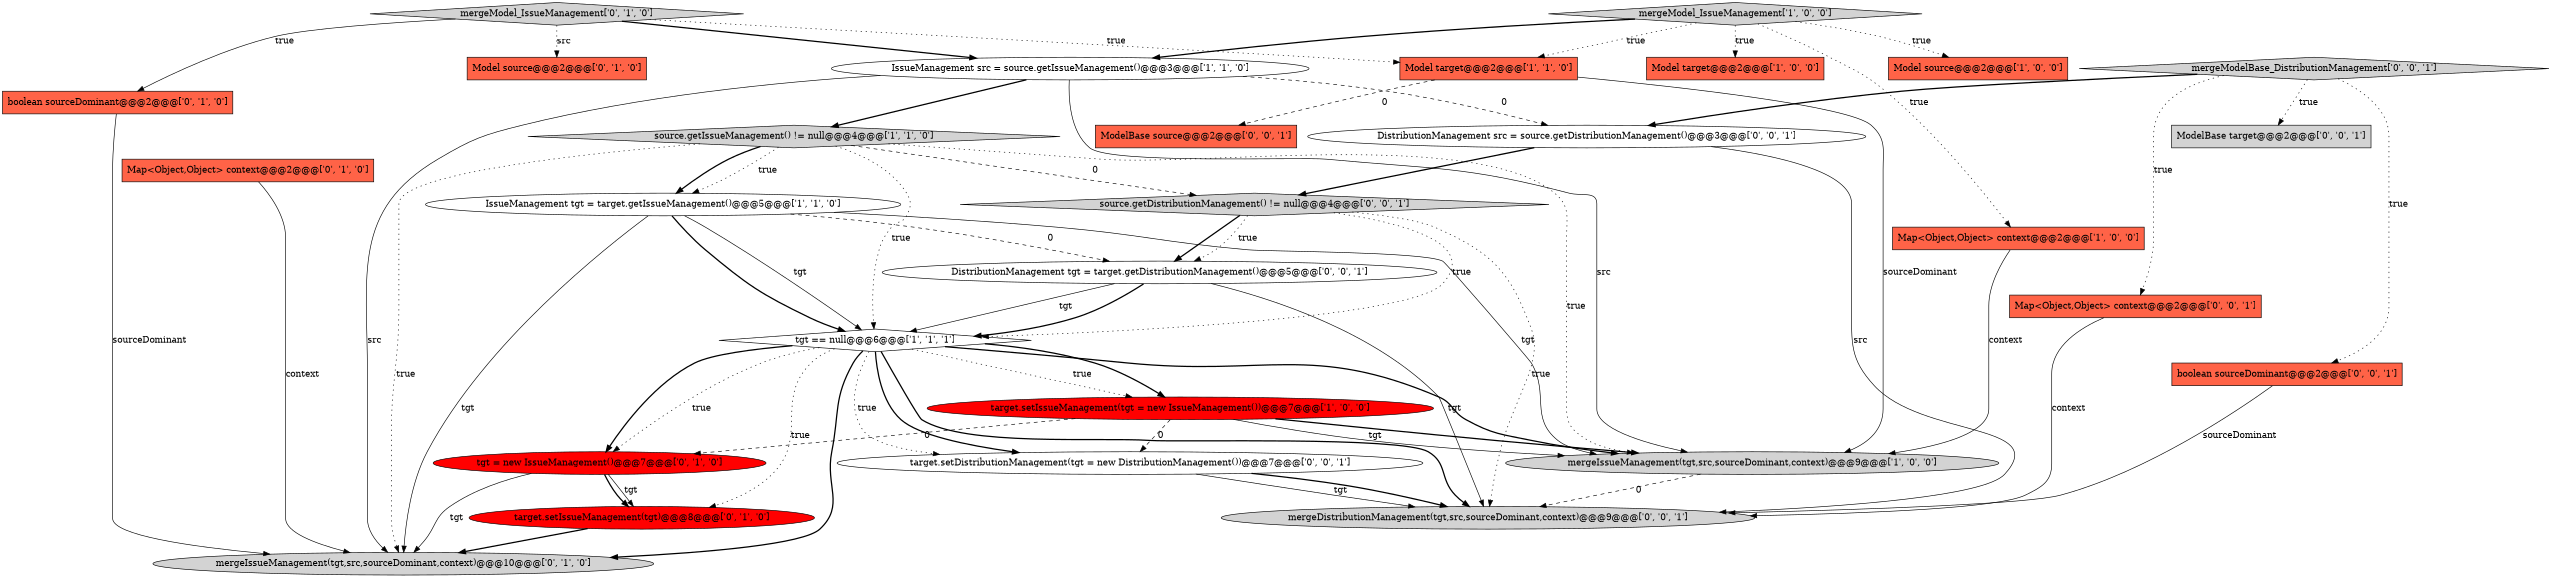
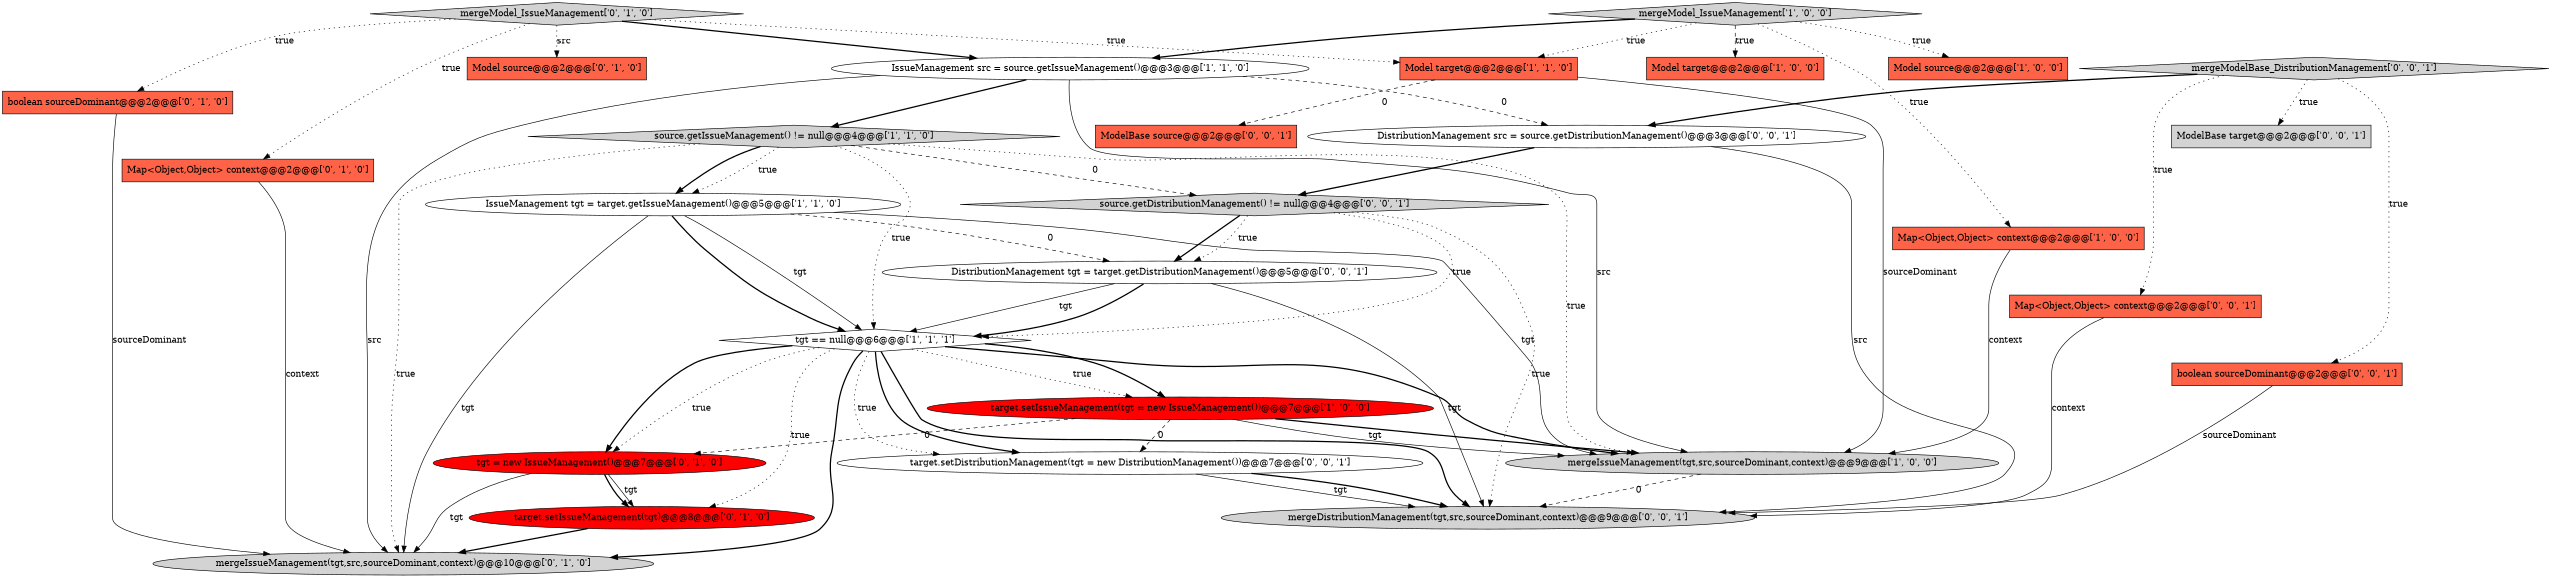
(294, 33) -> (294, 33)
(1735, 38) -> (1735, 38)
none -> (394, 80)
